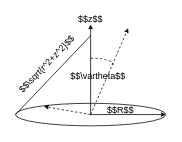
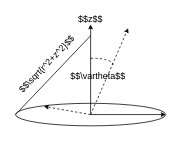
(120, 111) -> none
